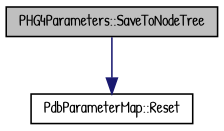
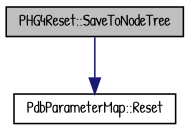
(112, 22) -> (95, 22)
